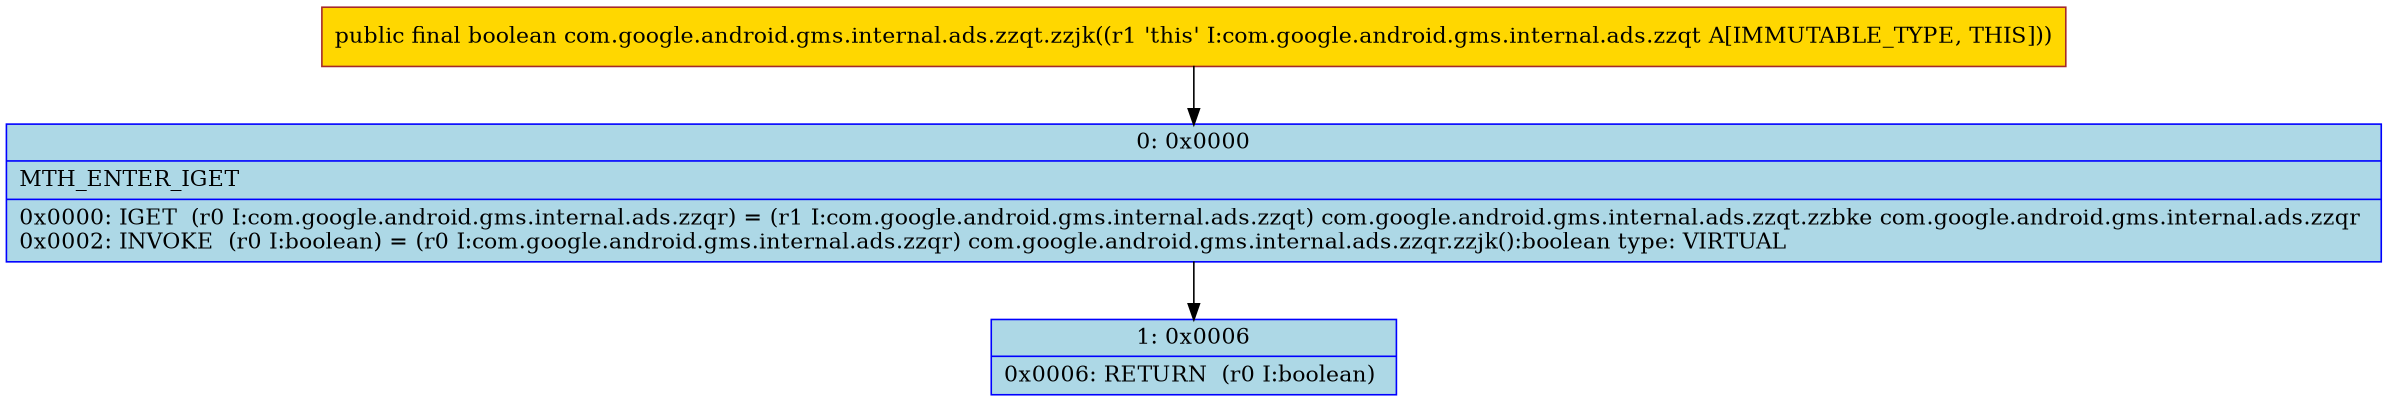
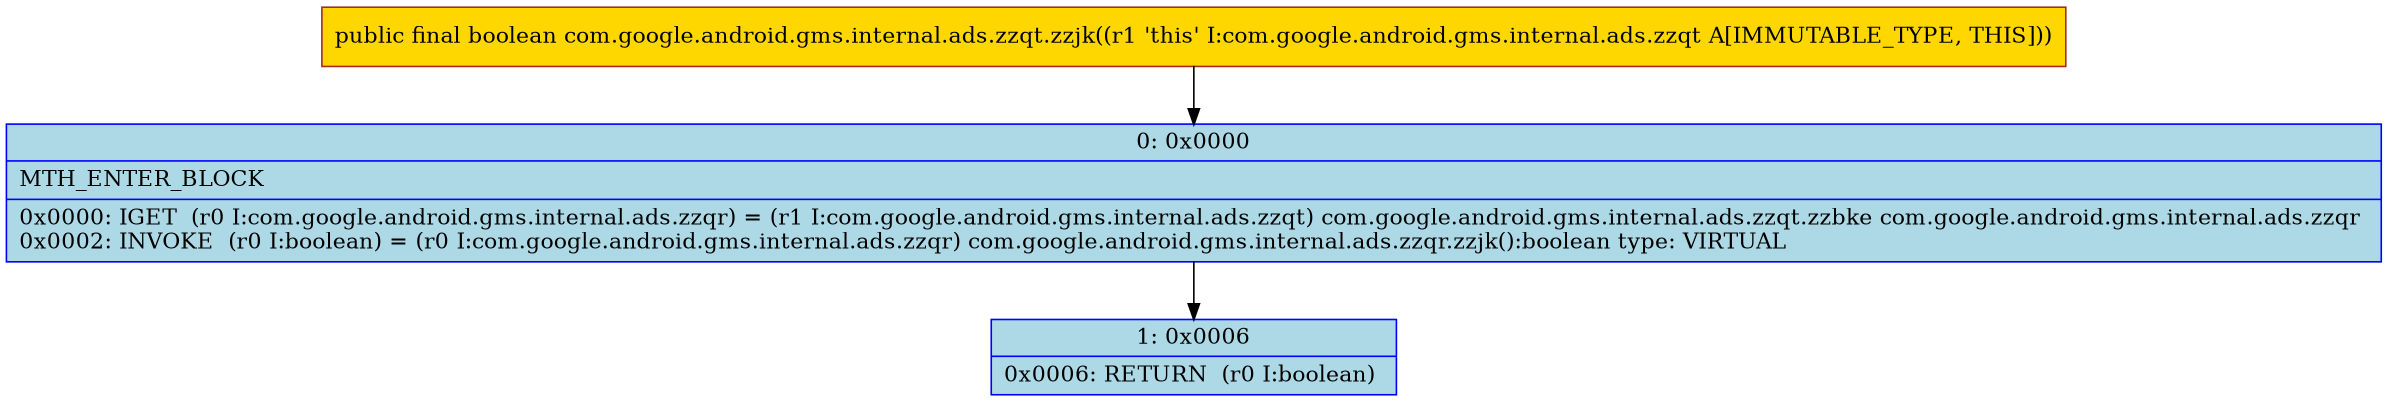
(130, 179) -> (143, 179)
